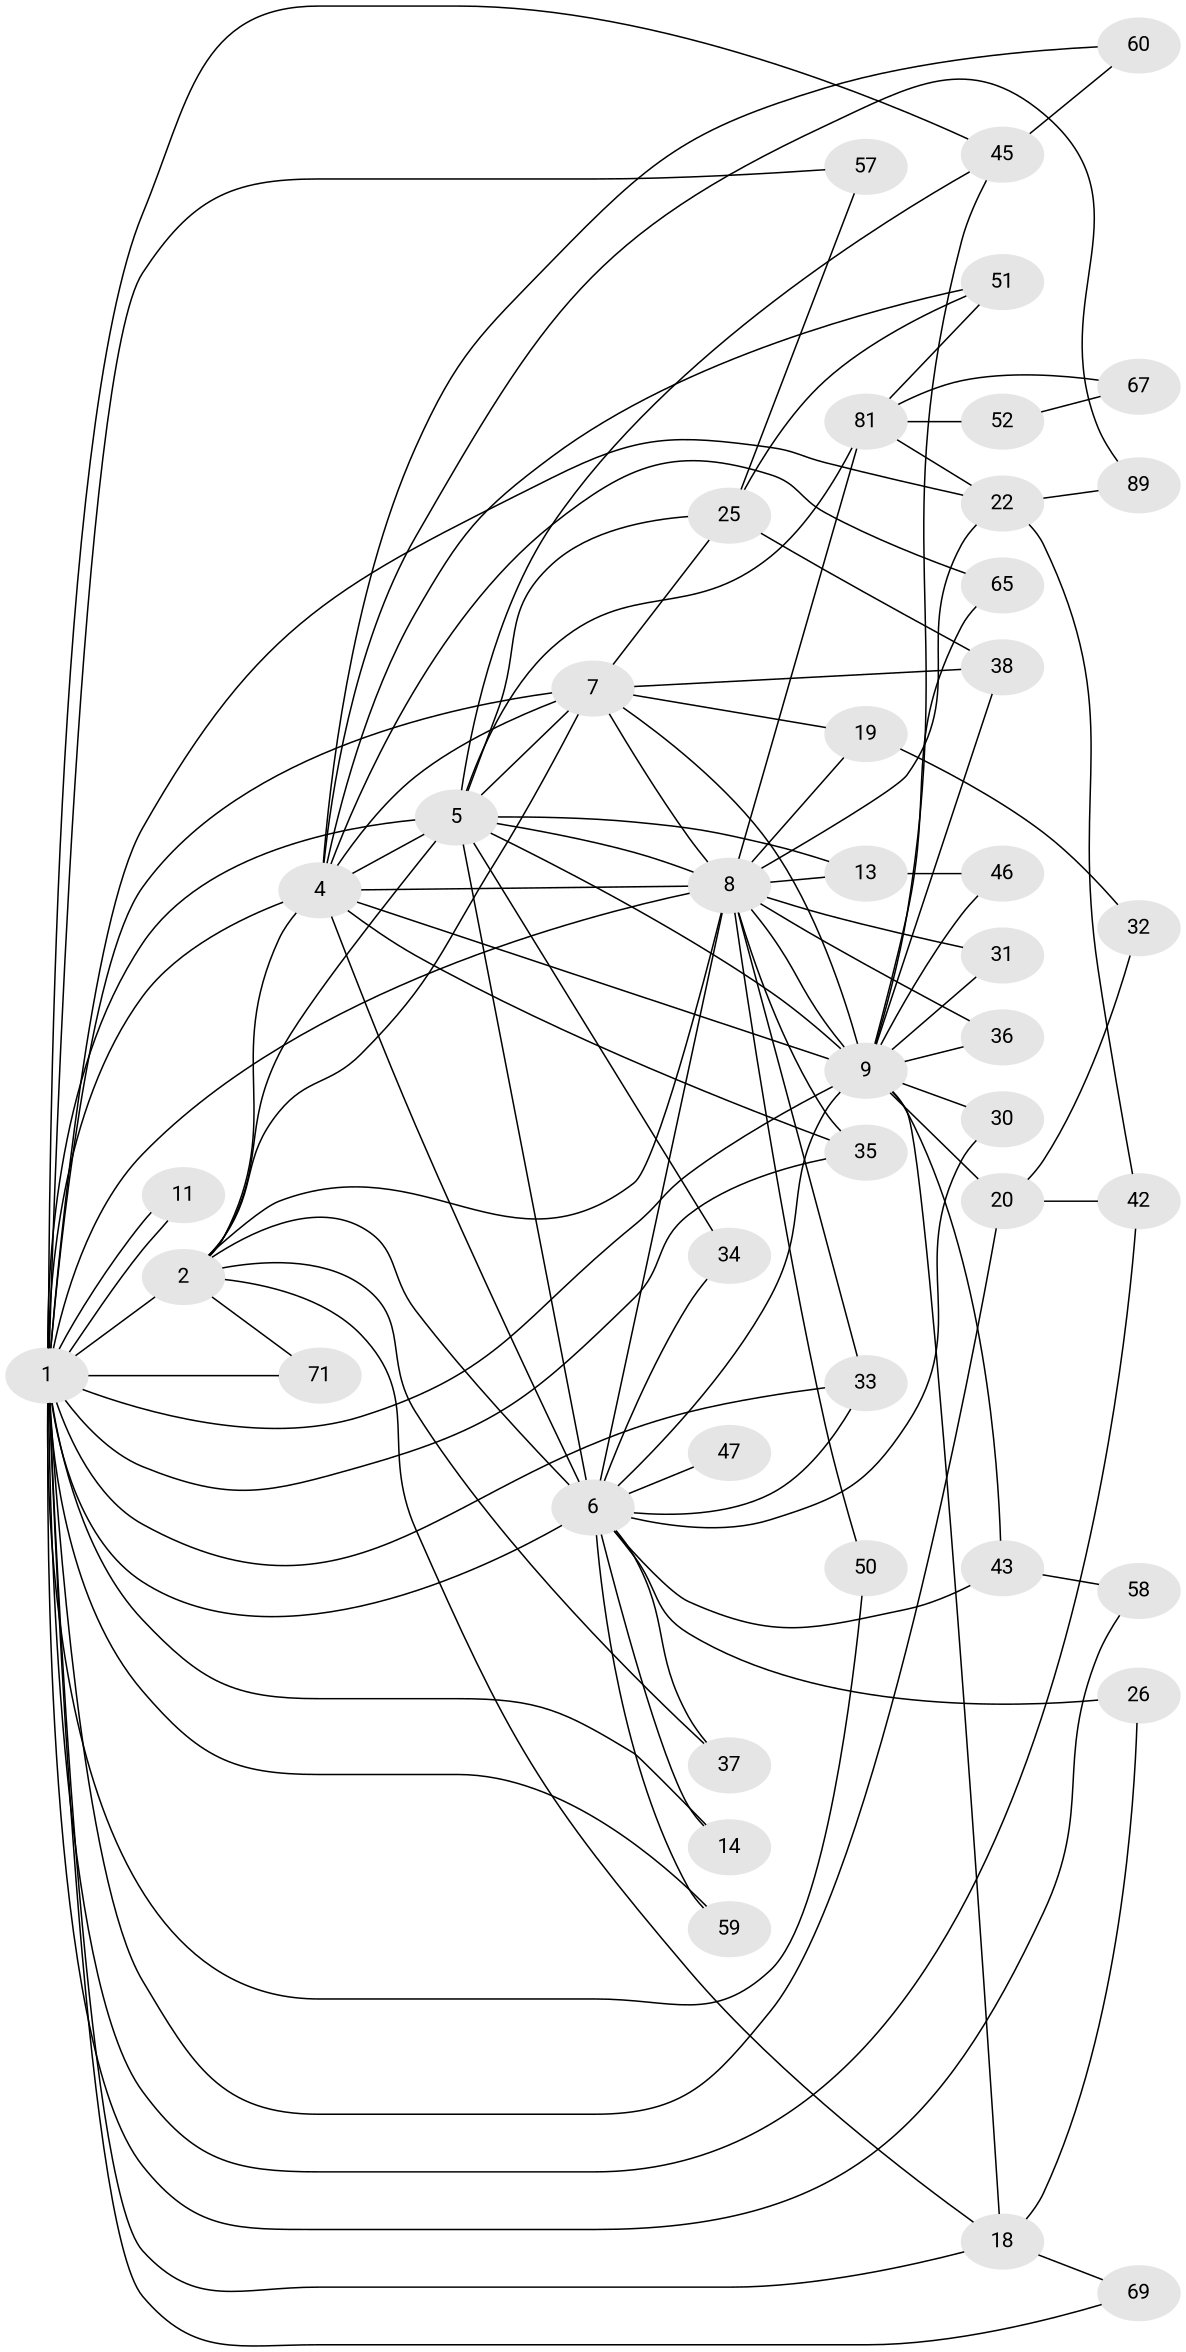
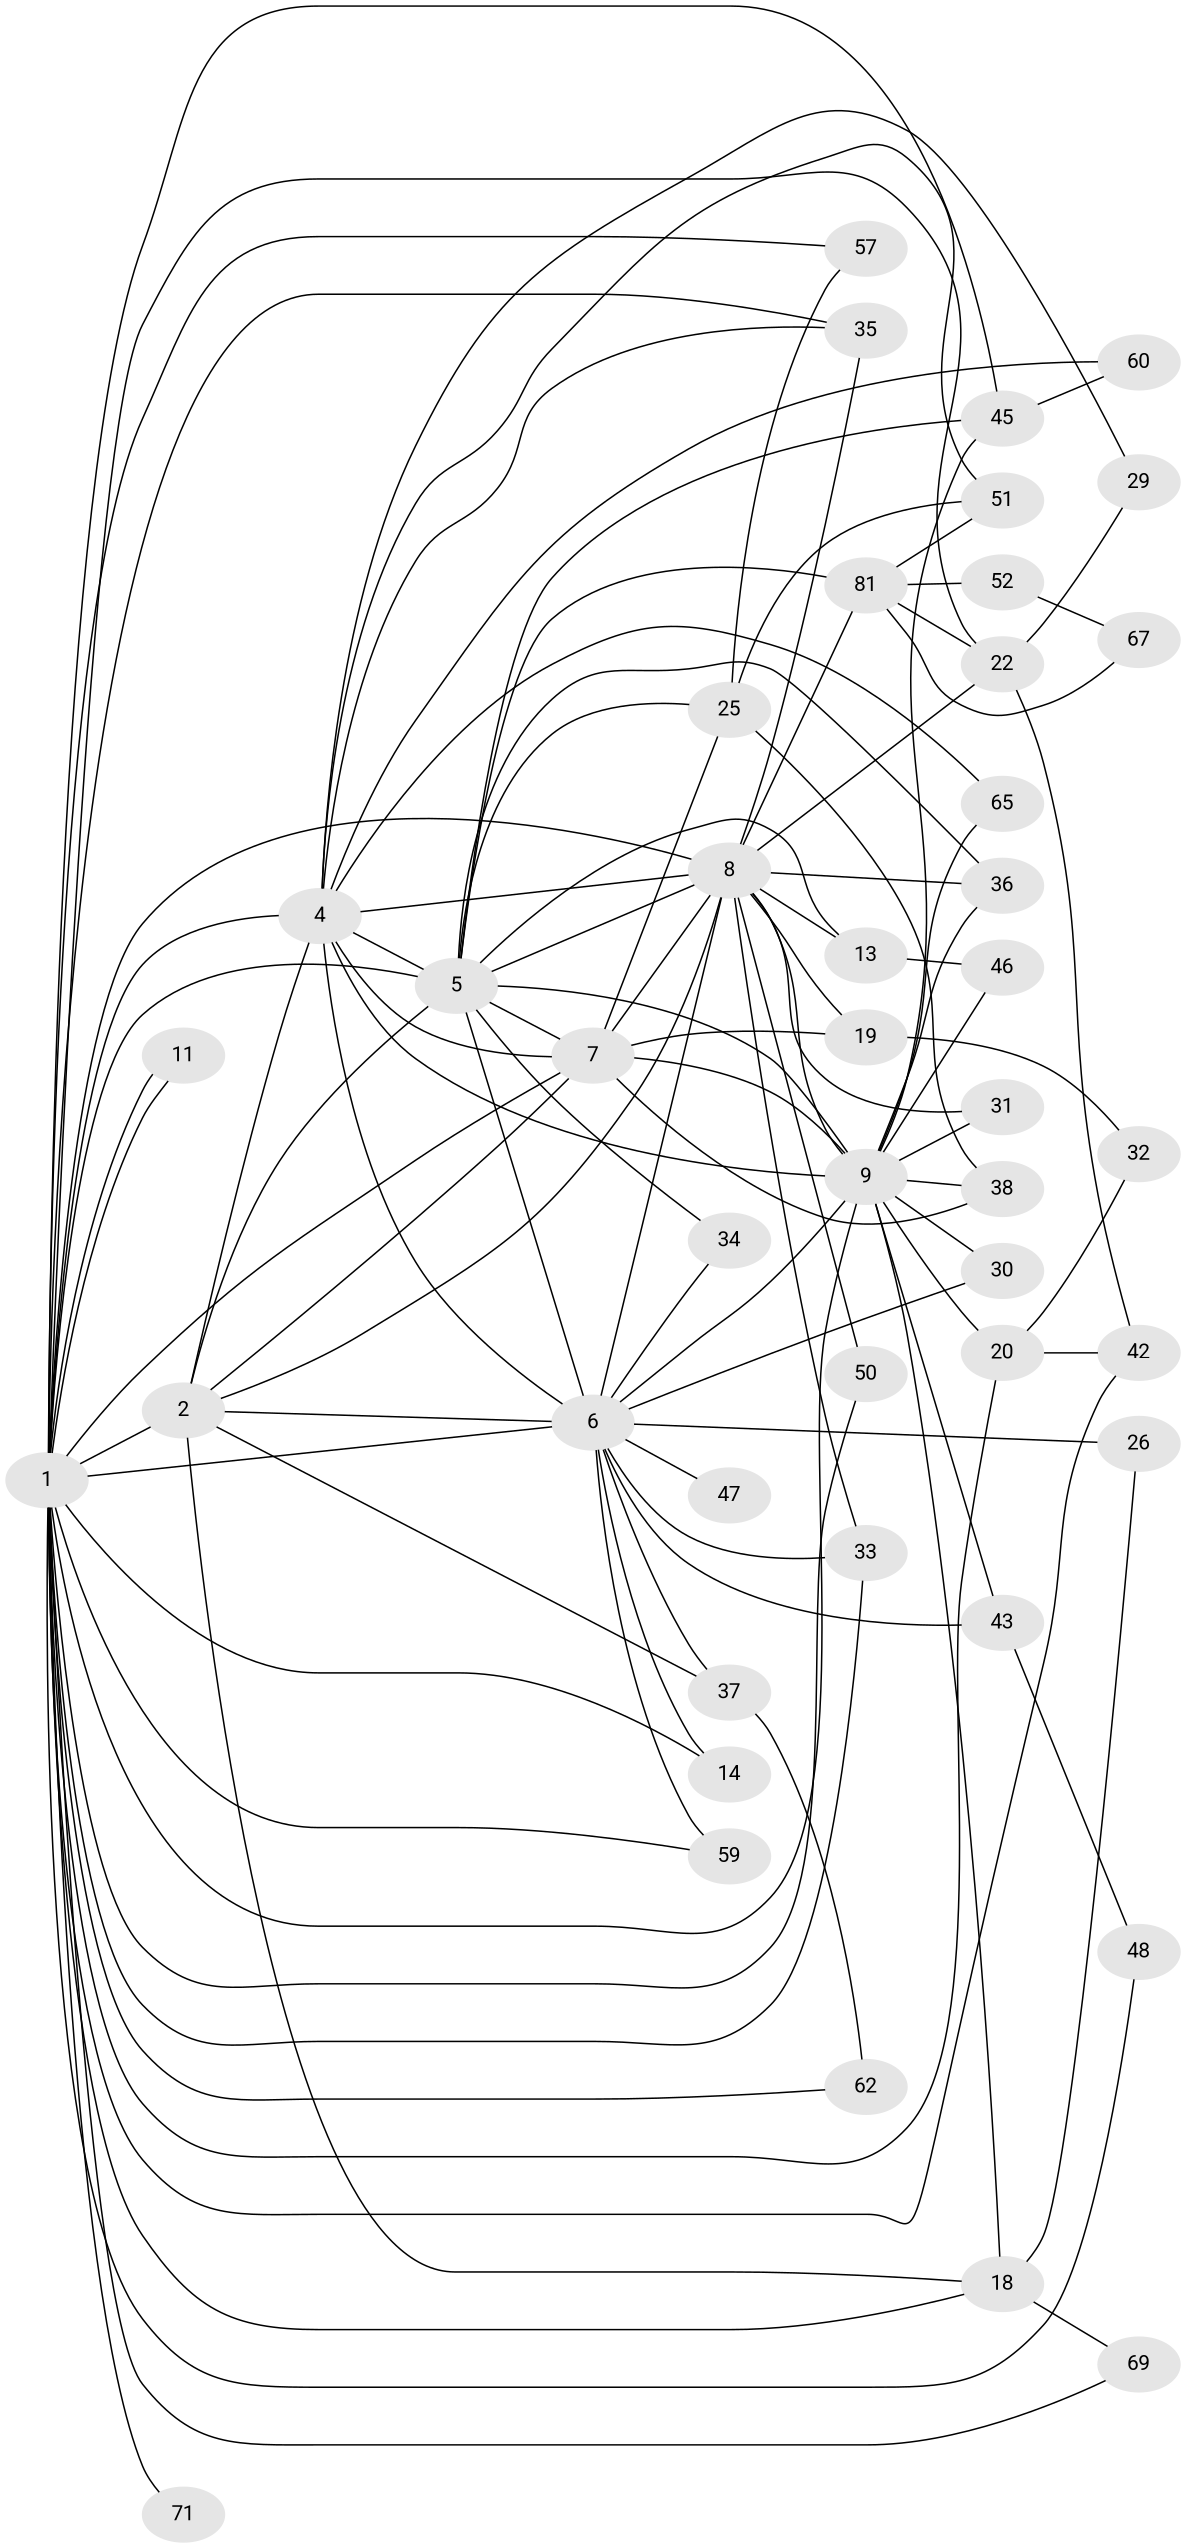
(1139, 485) -> (1139, 482)
none -> (660, 670)
(252, 1326) -> none
(1139, 1591) -> (1139, 1952)
none -> (866, 2087)
